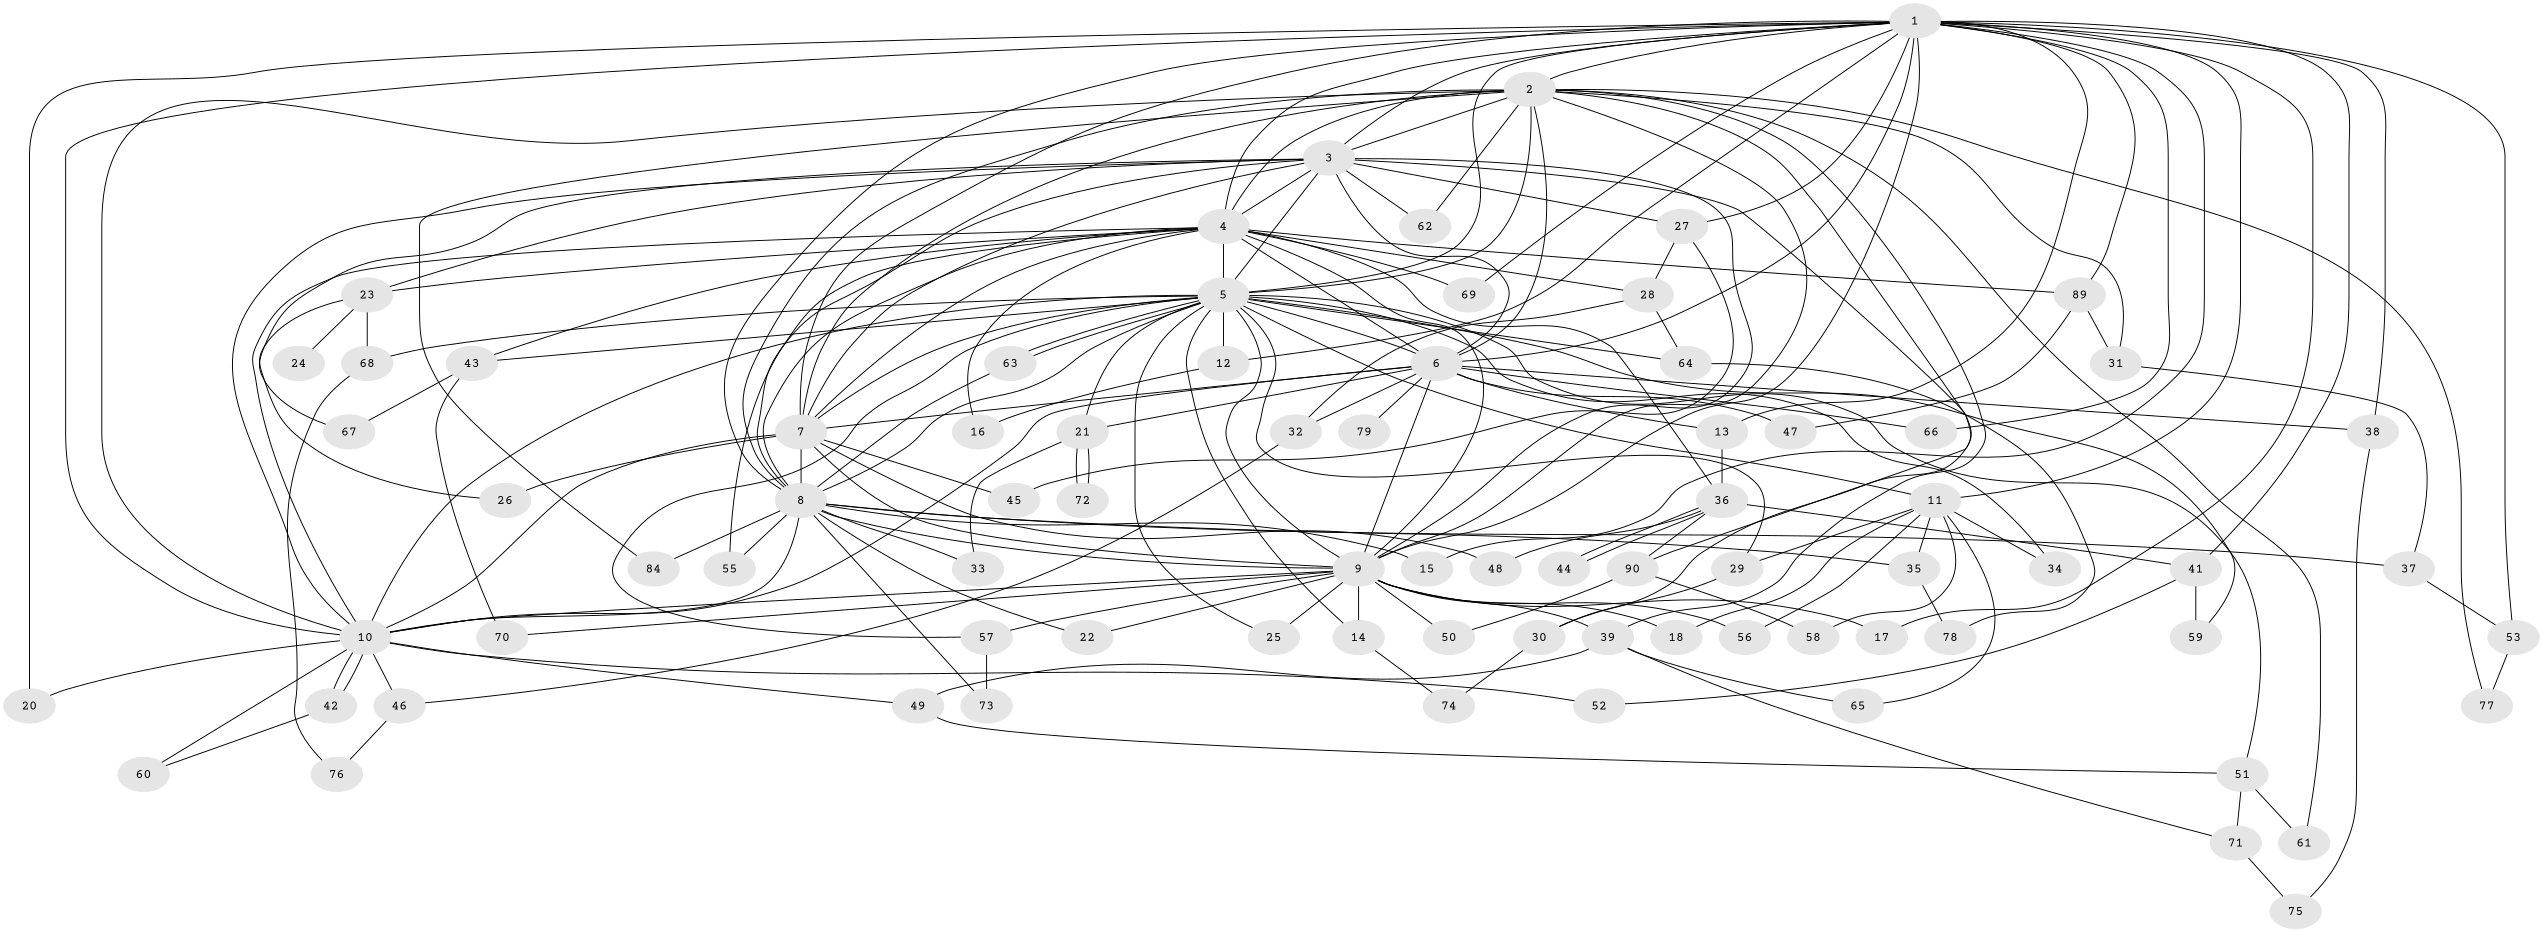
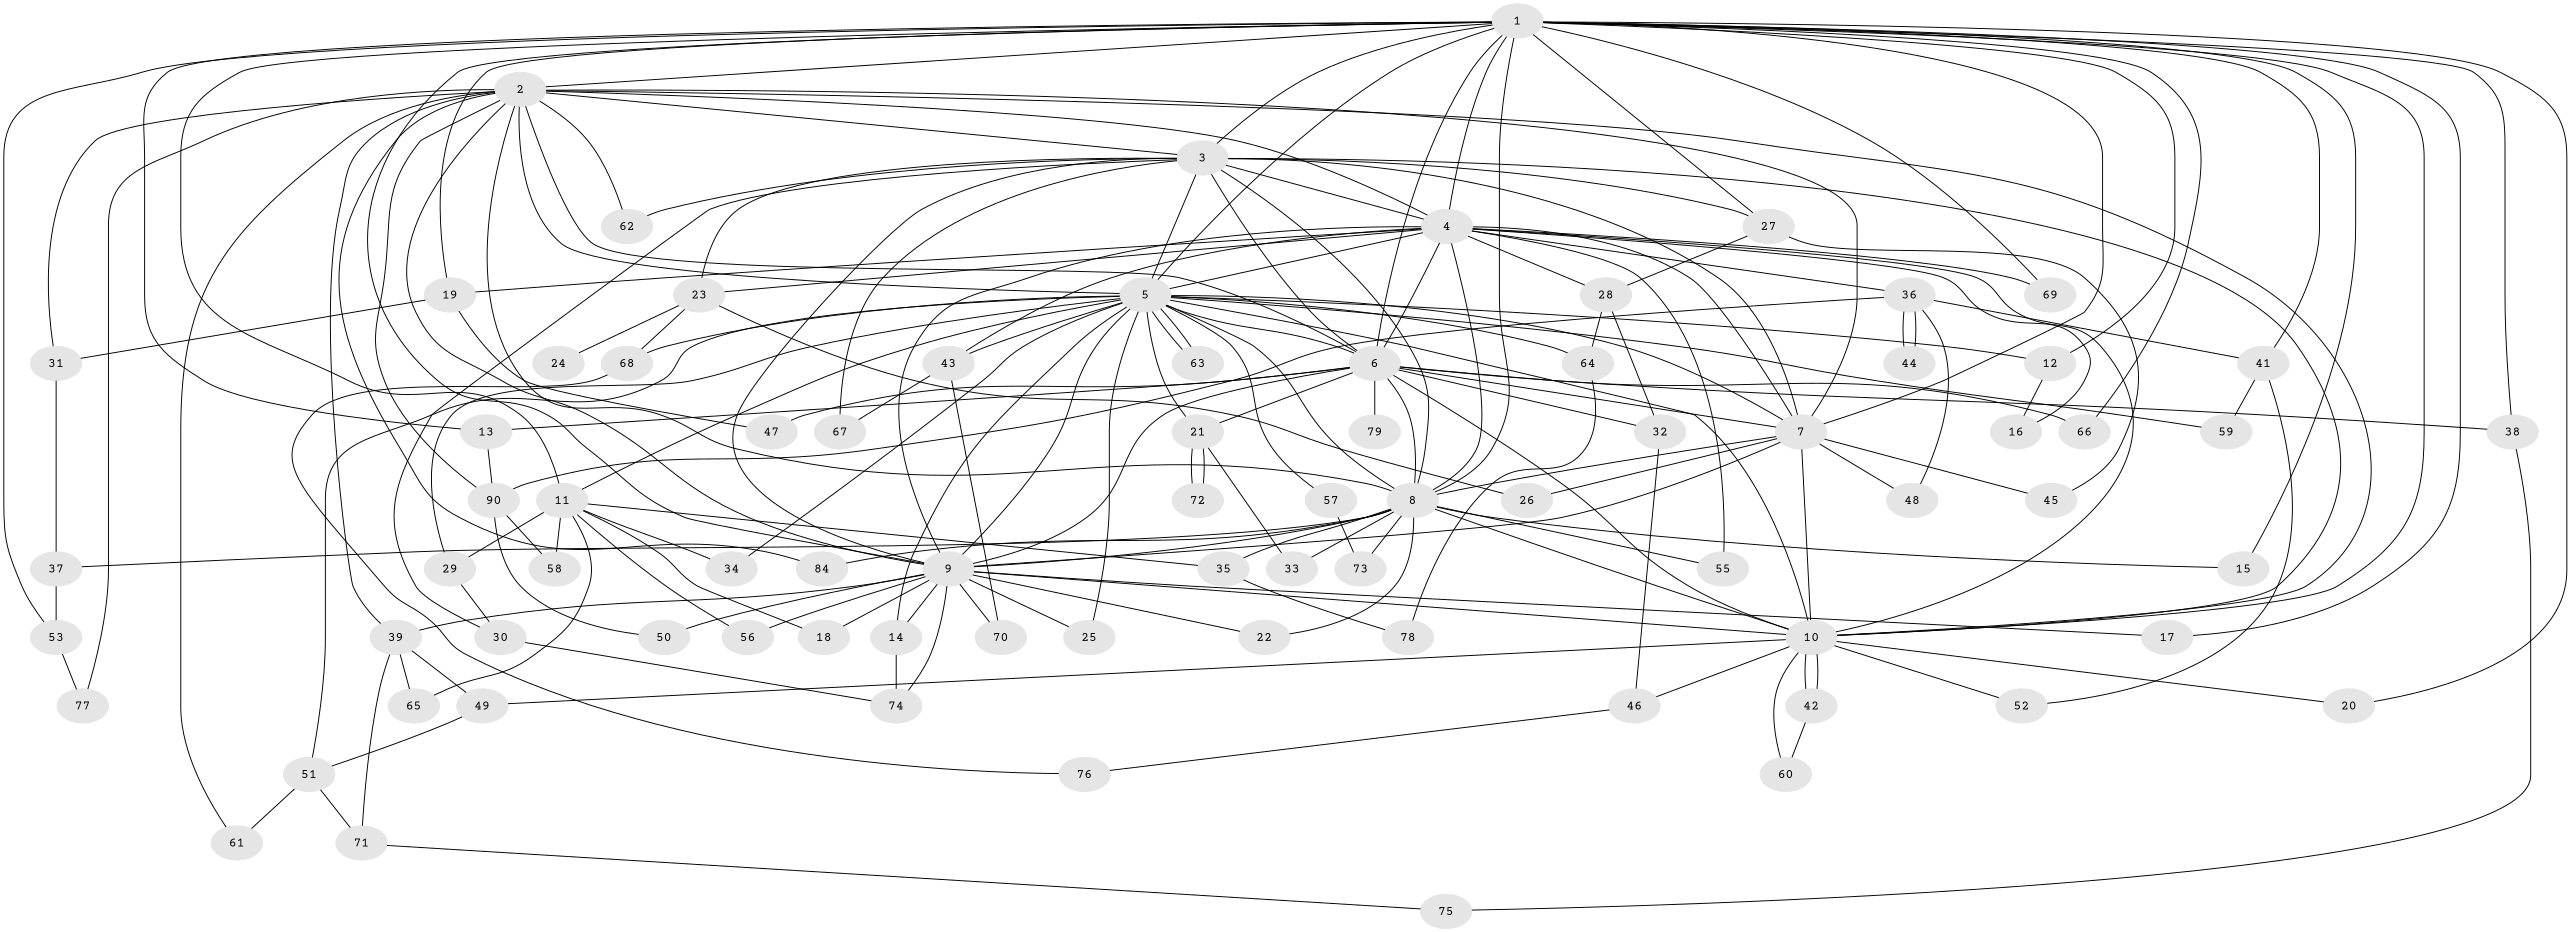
(2080, 295) -> (450, 295)
(896, 427) -> (1412, 428)
(1722, 466) -> (490, 466)
(1171, 599) -> (935, 641)
